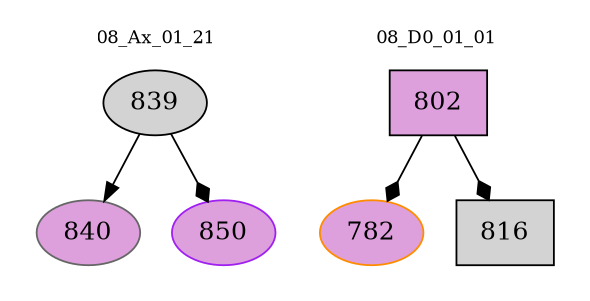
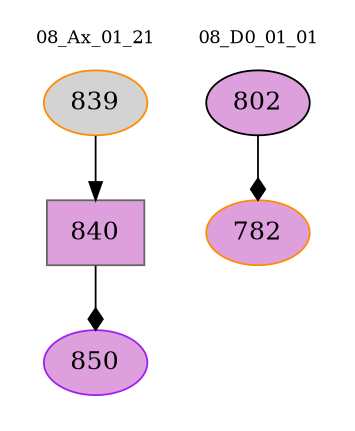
(155, 103) -> (96, 103)
(438, 103) -> (258, 103)
(184, 158) -> (96, 287)
(88, 233) -> (96, 233)
(505, 233) -> none
